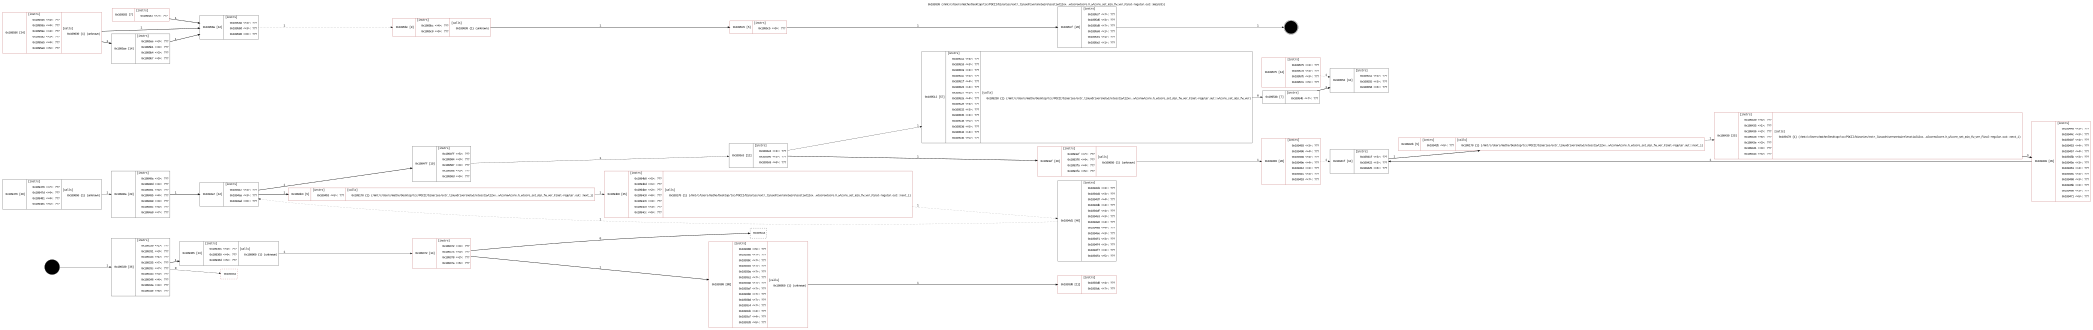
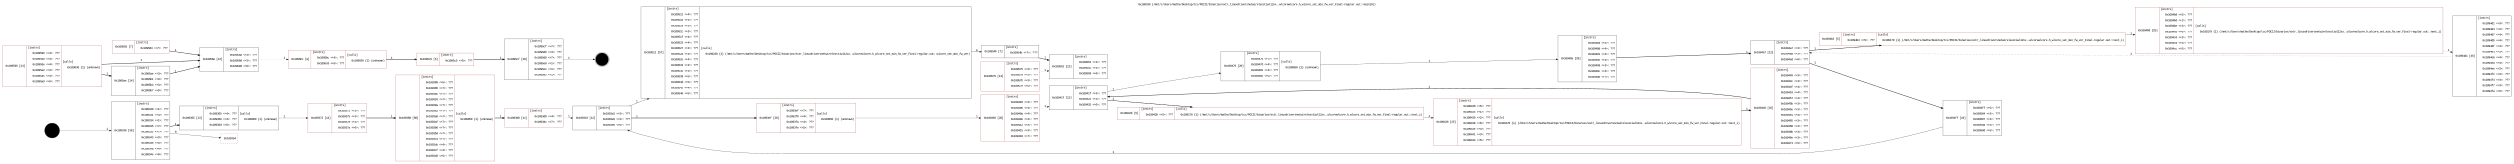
none -> (1163, 82)
none -> (567, 118)
(758, 233) -> none
